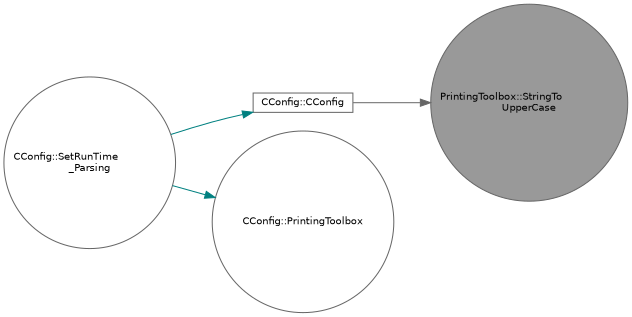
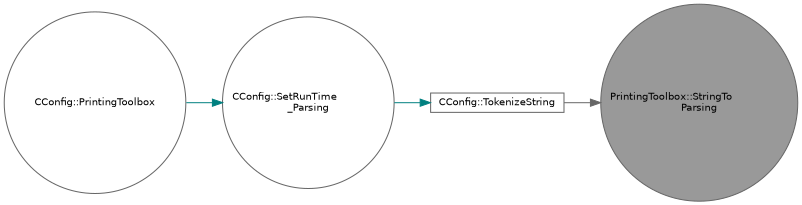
(303, 103) -> (497, 103)
(529, 103) -> (699, 103)
(189, 190) -> (199, 103)
